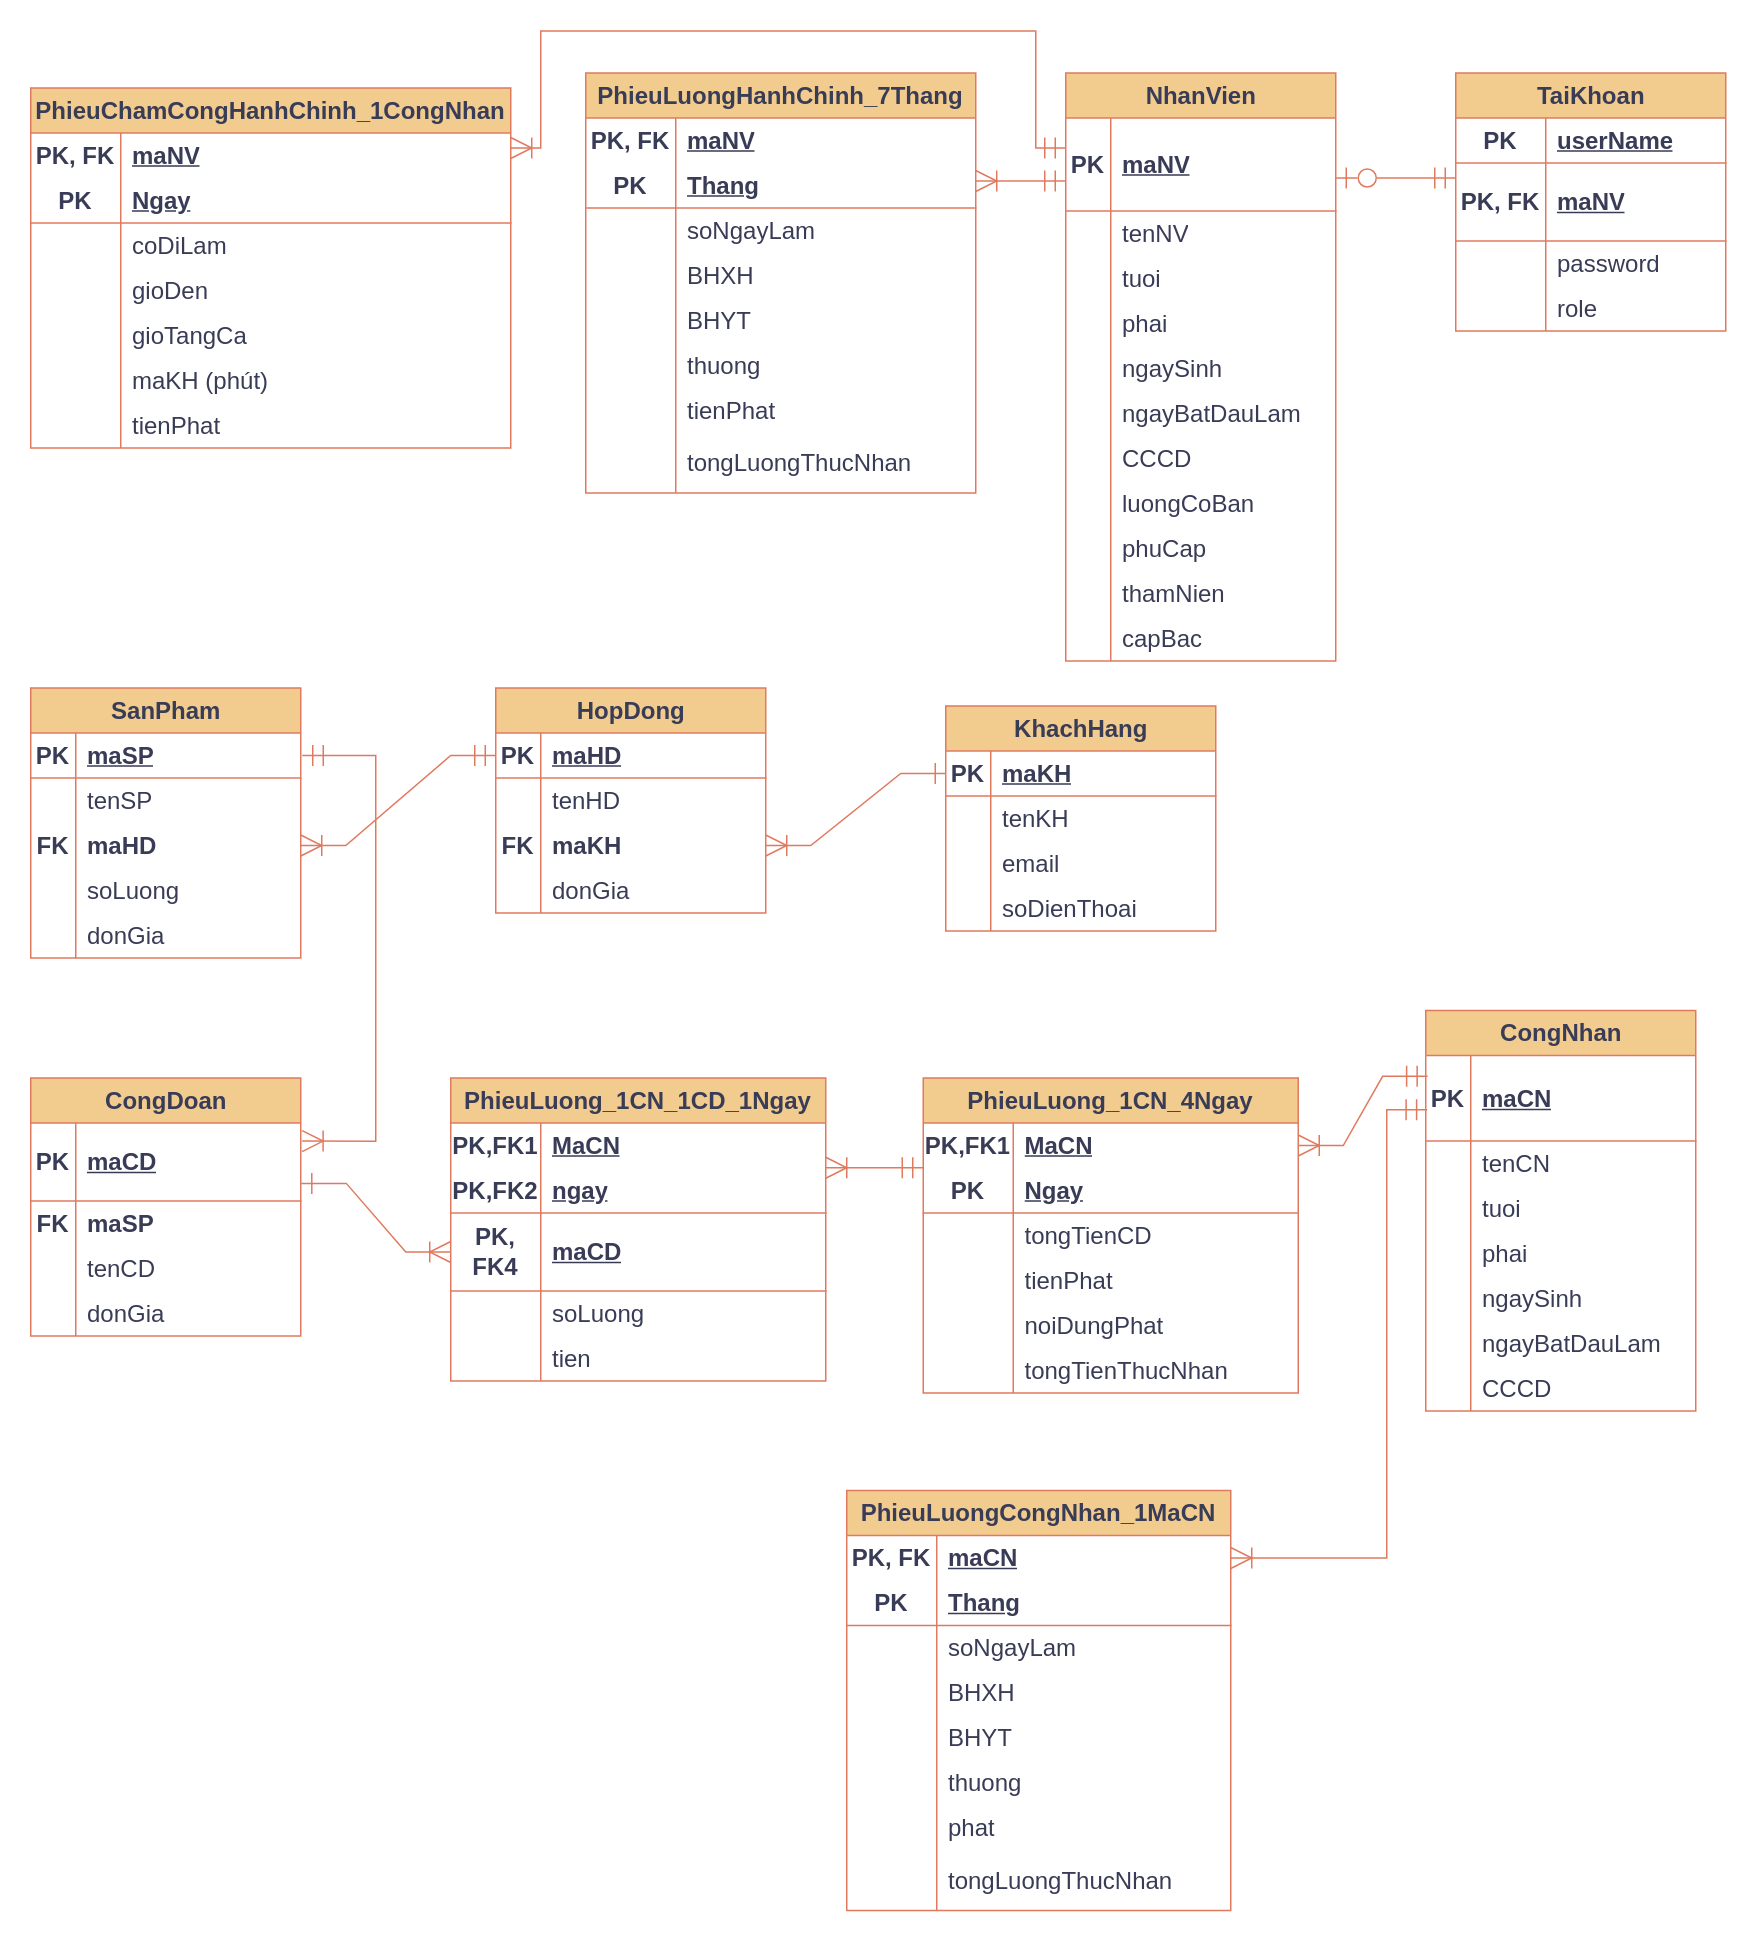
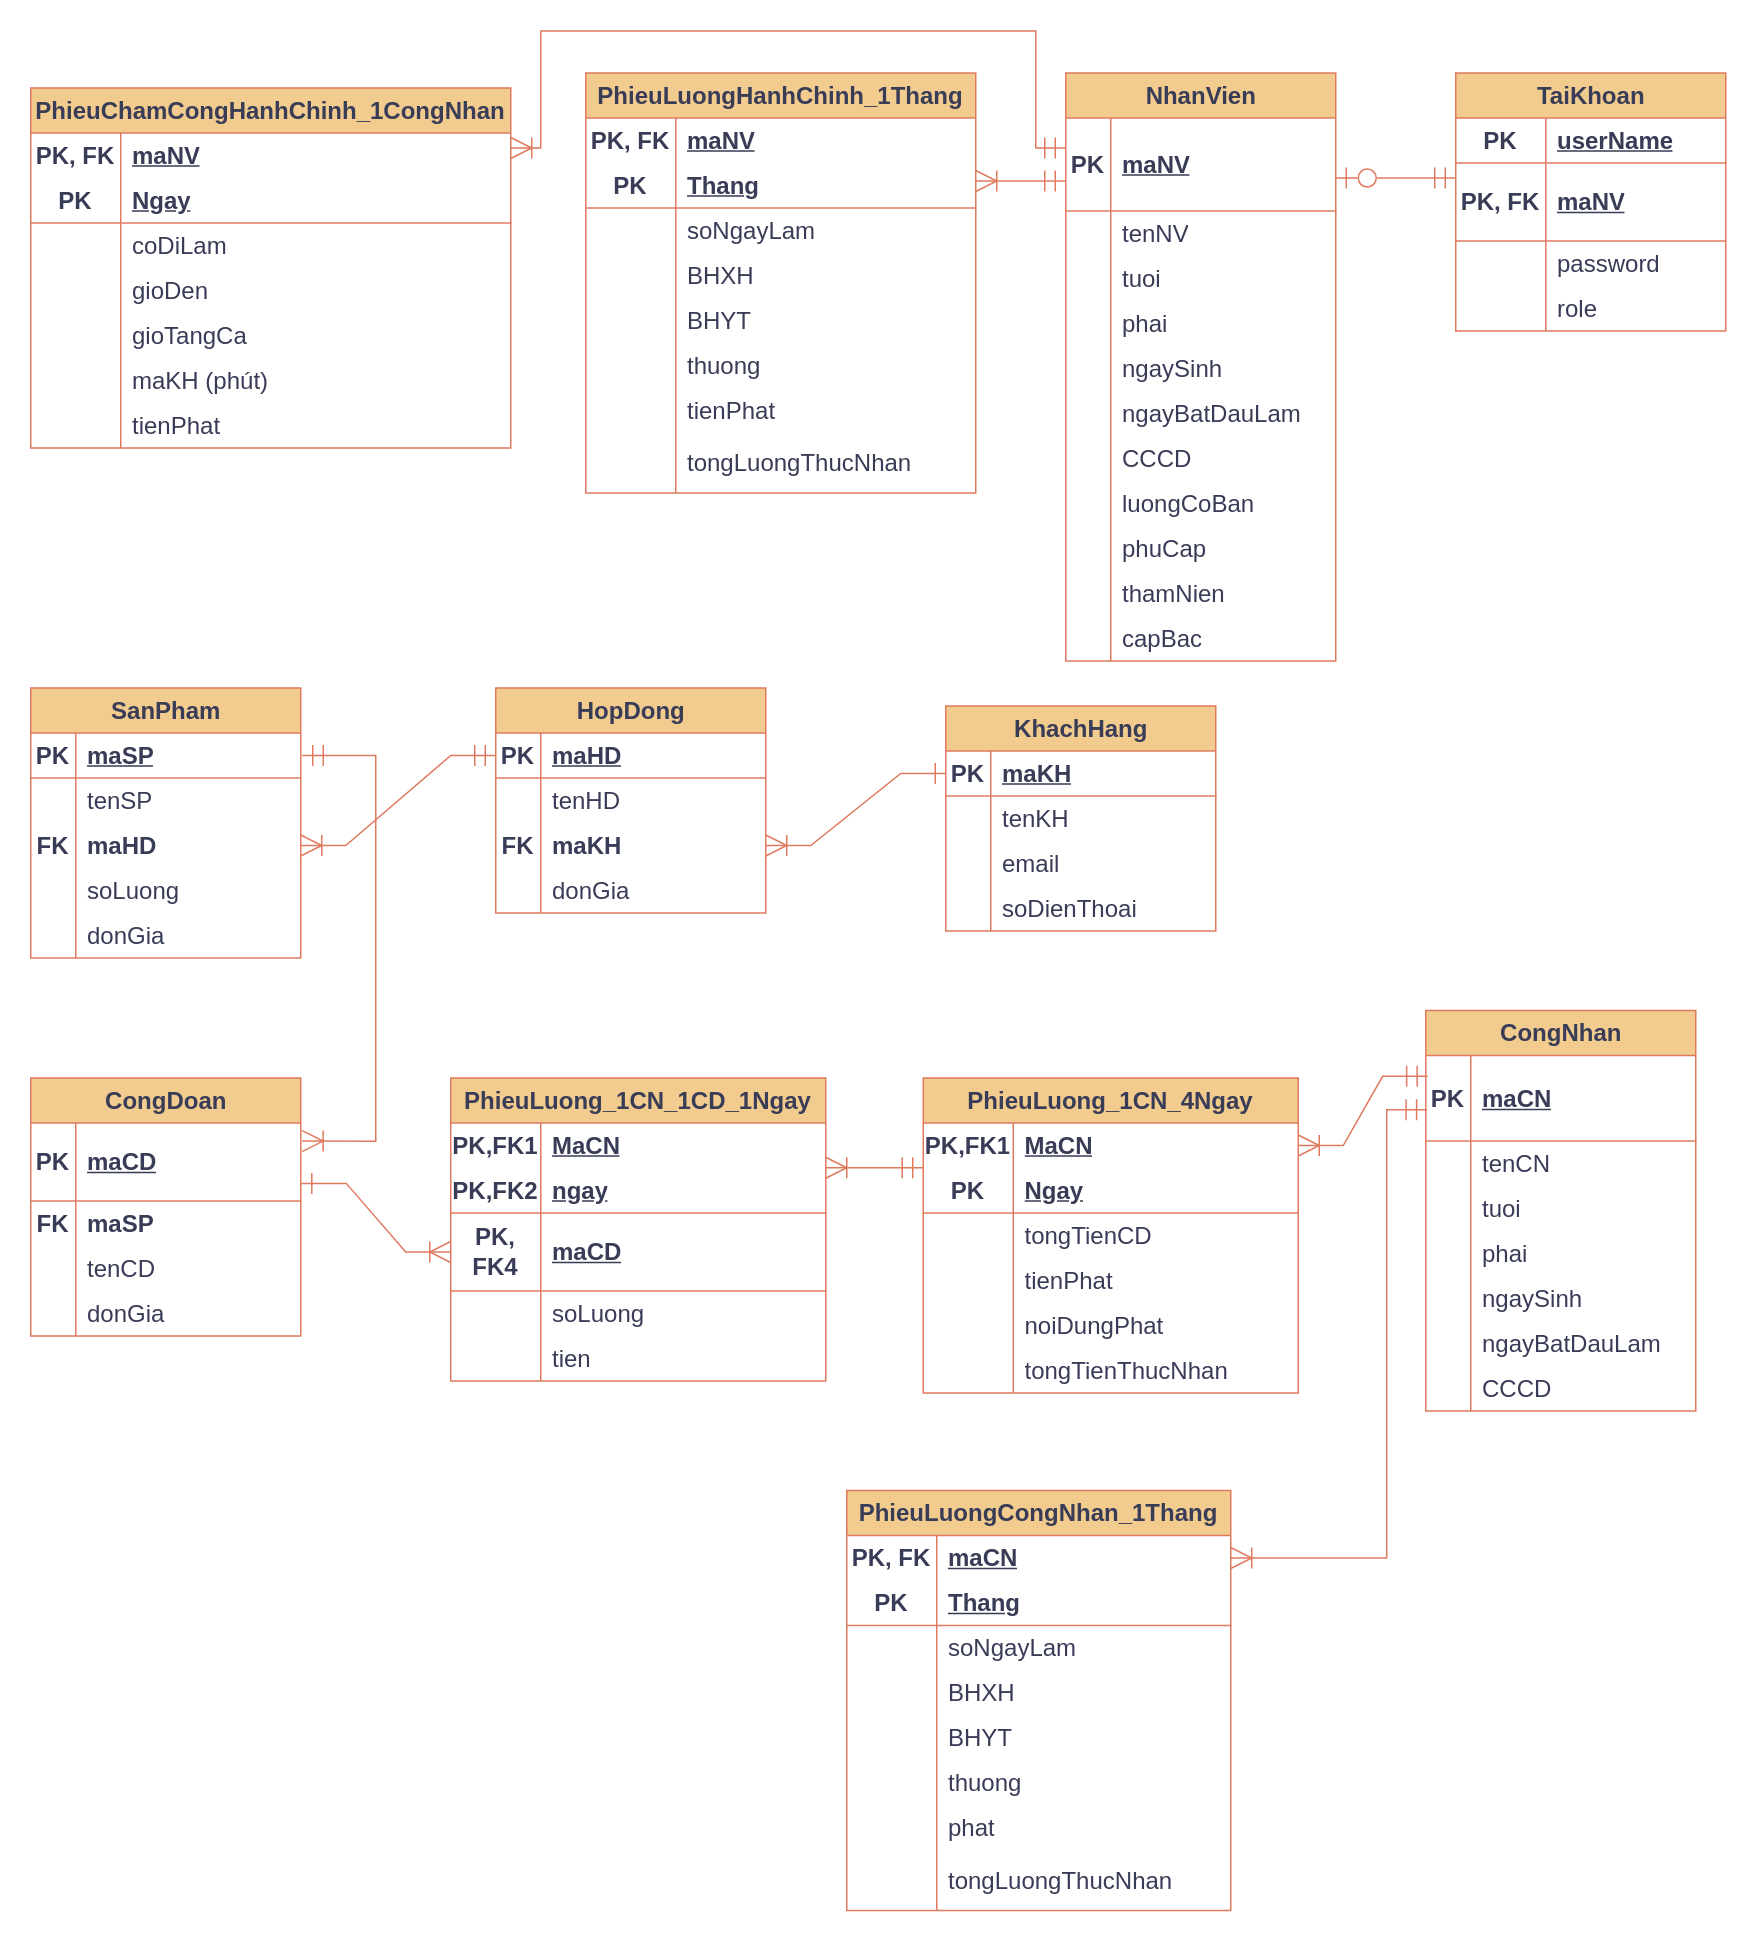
(781, 95) -> (781, 95)
(1039, 1513) -> (1039, 1513)
